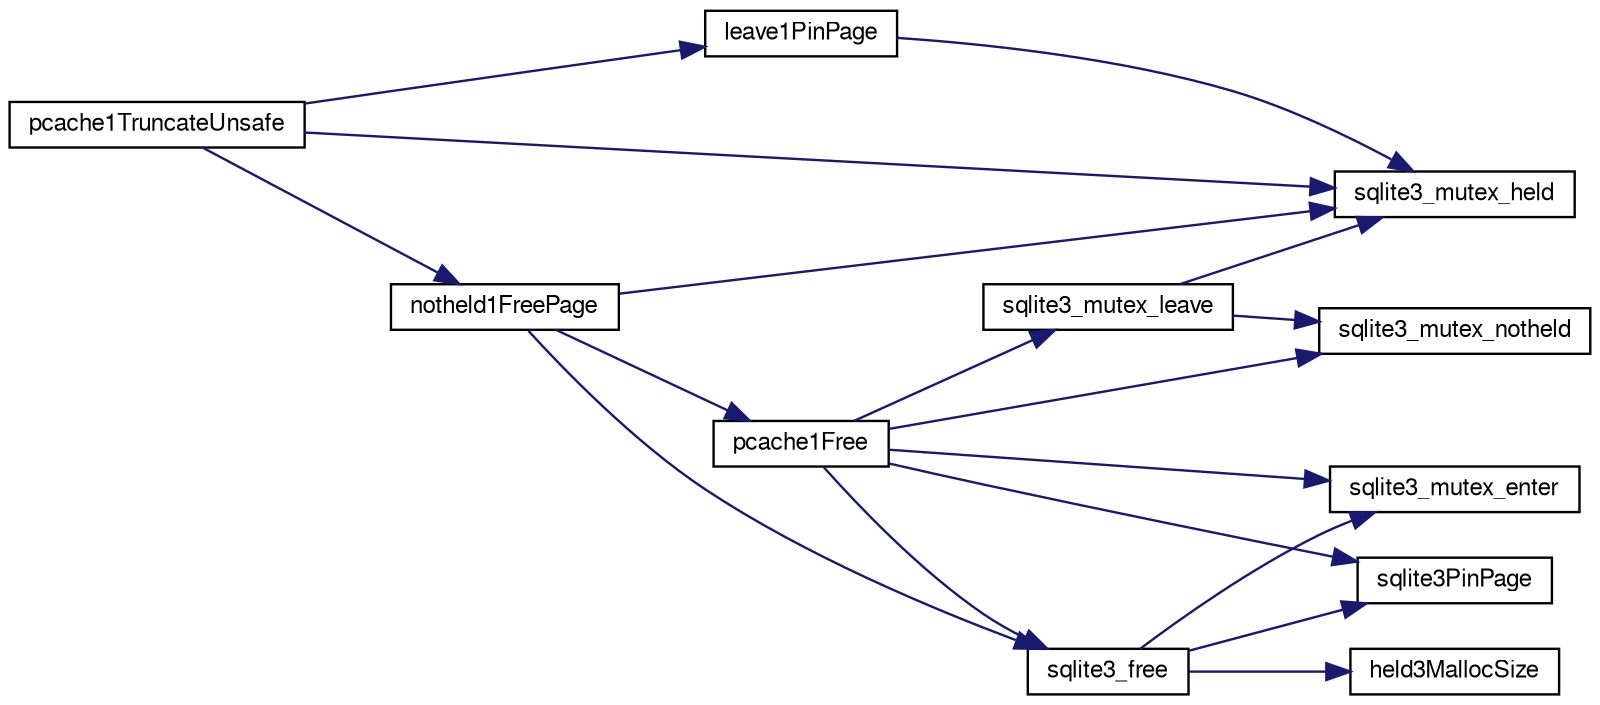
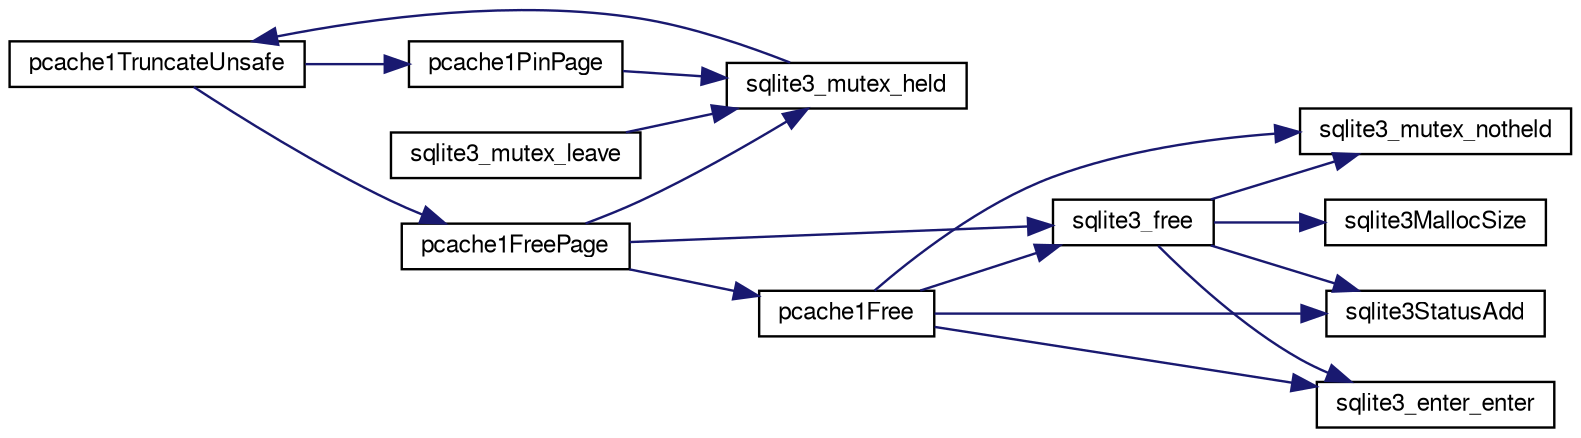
(801, 34) -> (516, 64)
(807, 160) -> (536, 10)
(505, 307) -> (516, 246)
(1264, 318) -> (1273, 180)
(943, 380) -> none
(1455, 489) -> (1436, 405)
(1455, 580) -> (1436, 314)
(1455, 672) -> (1436, 222)
